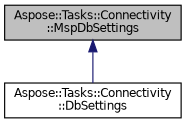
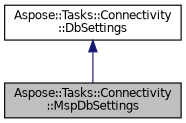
(93, 68) -> (93, 68)
